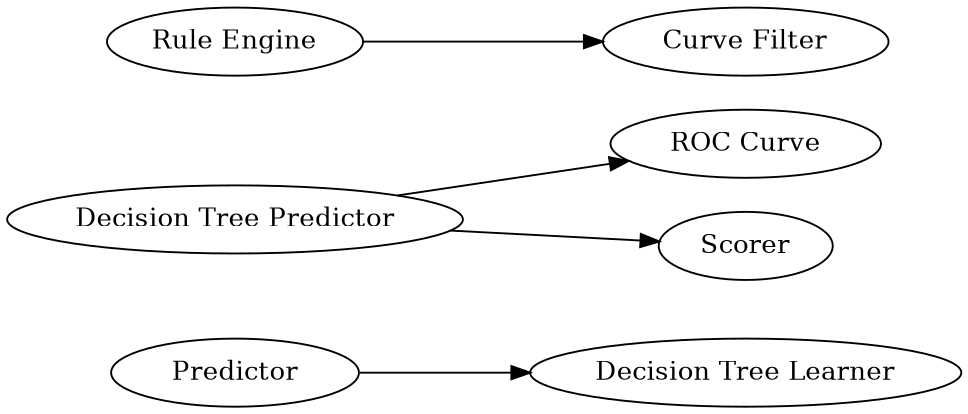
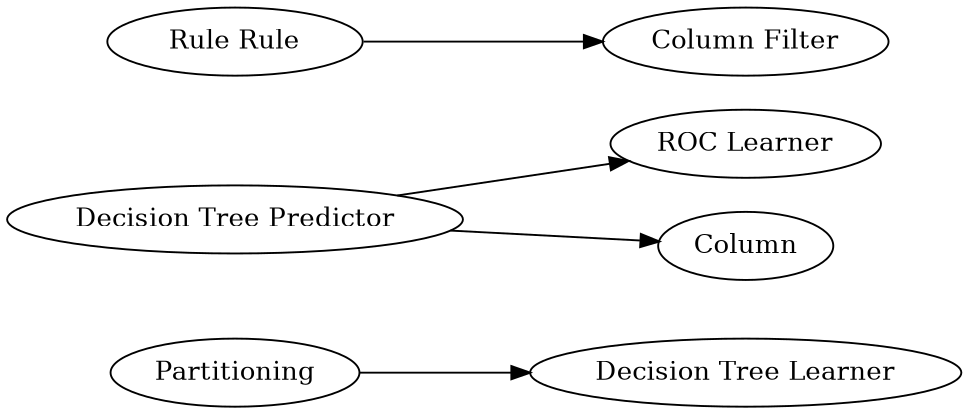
(235, 42) -> (235, 42)
(746, 42) -> (746, 42)
(746, 144) -> (746, 144)
(746, 246) -> (746, 246)
(235, 373) -> (235, 373)
